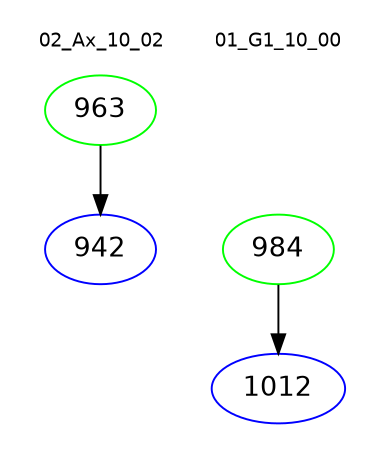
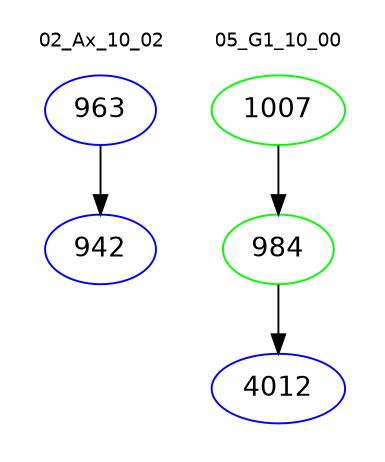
(278, 42) -> (278, 42)
(101, 110) -> (101, 110)
none -> (278, 110)
(278, 389) -> (278, 389)
